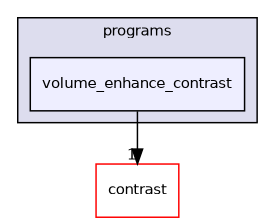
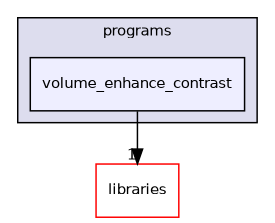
(137, 191) -> (137, 191)
